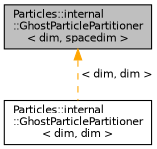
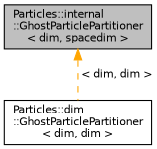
(78, 123) -> (78, 123)
